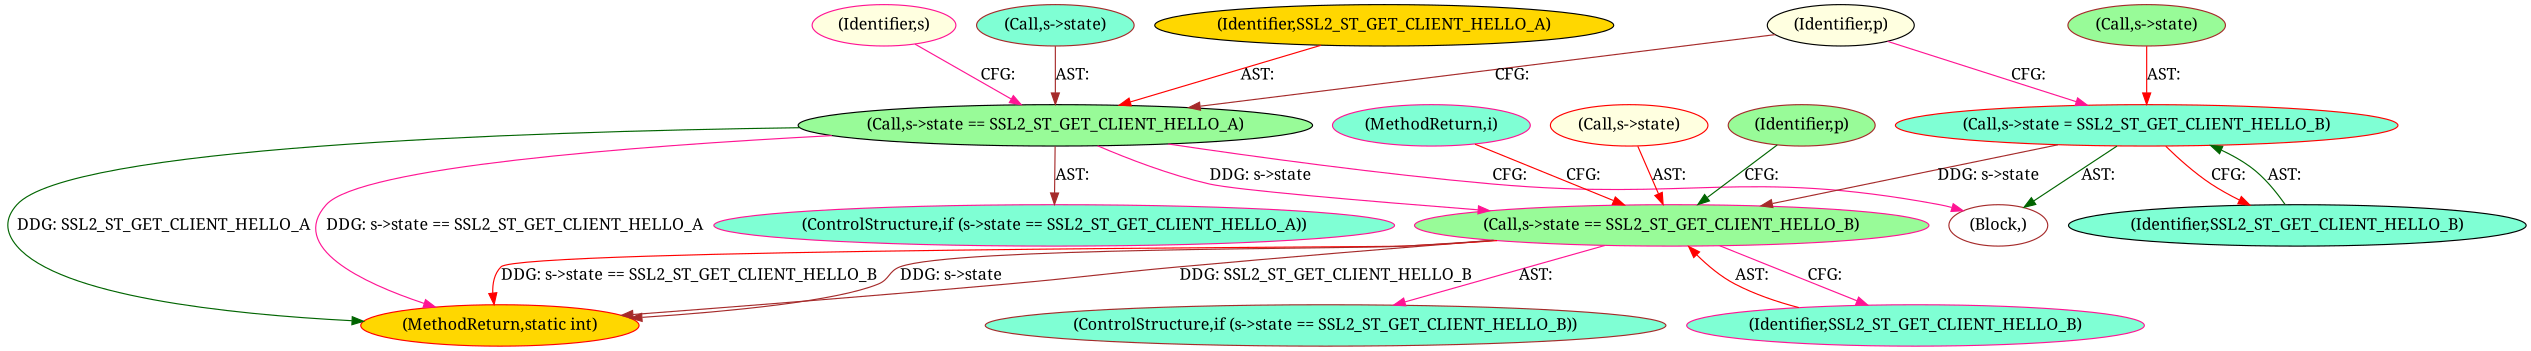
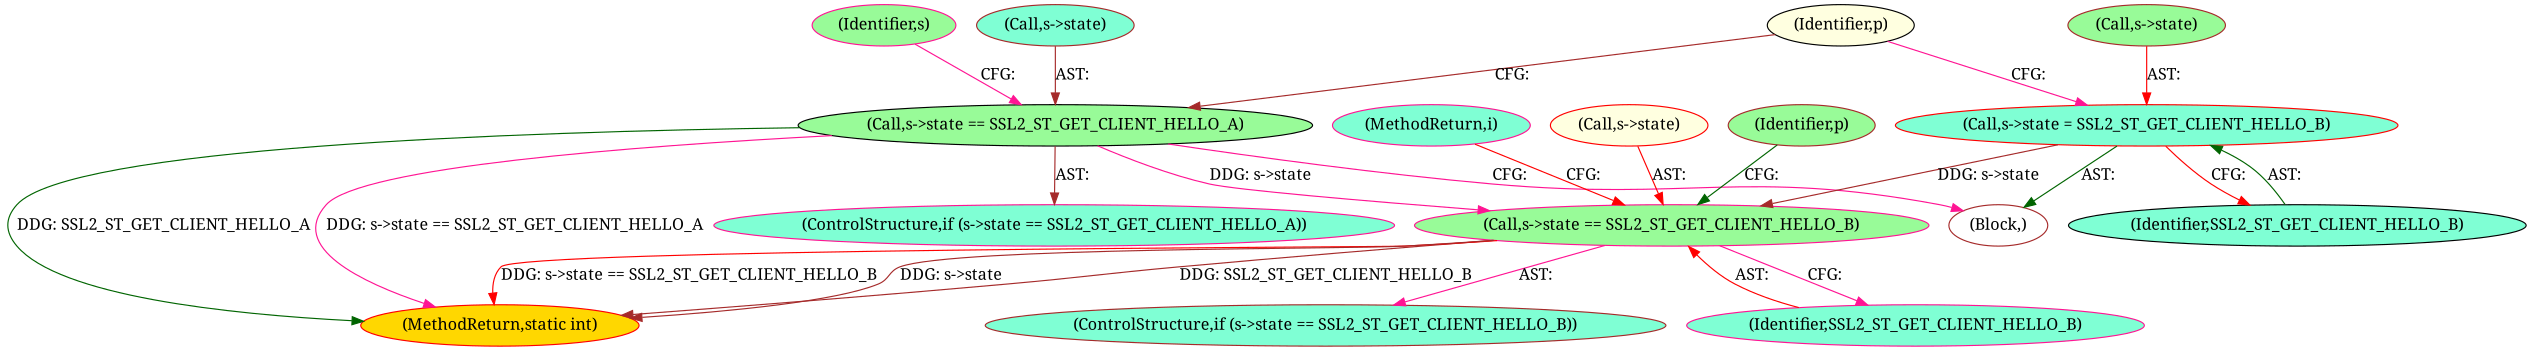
(884, 25) -> (884, 25)
(1384, 25) -> none
